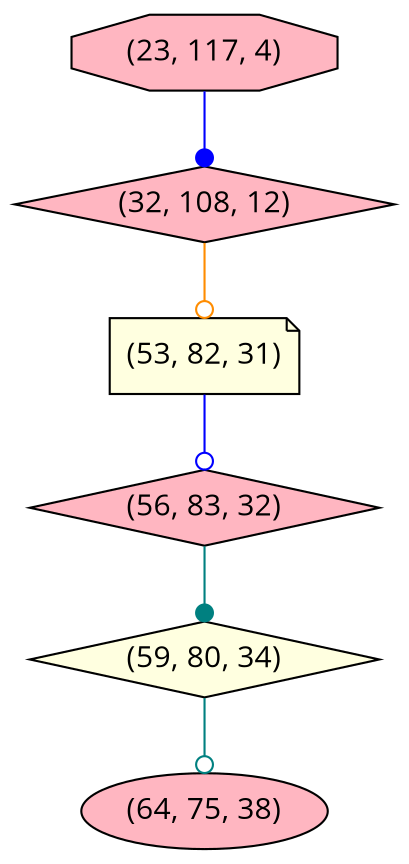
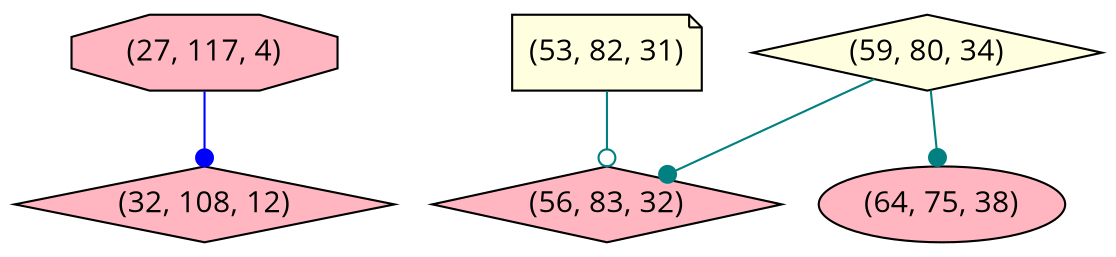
(205, 53) -> (205, 53)
(205, 272) -> none
(205, 424) -> (607, 120)
(205, 575) -> (775, 125)
(205, 727) -> (934, 120)
